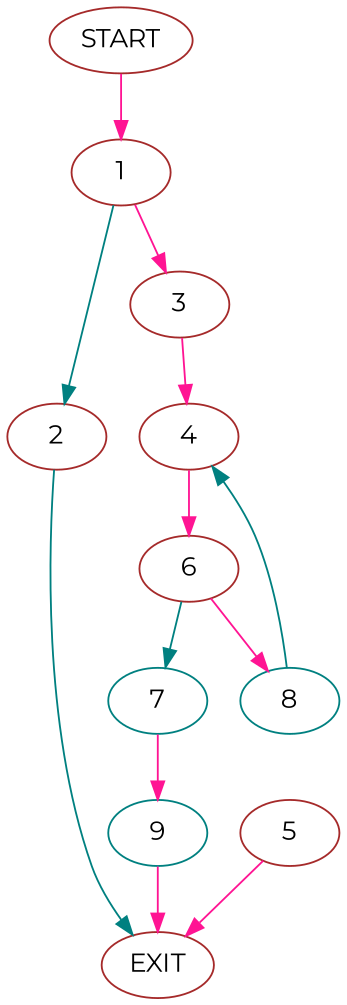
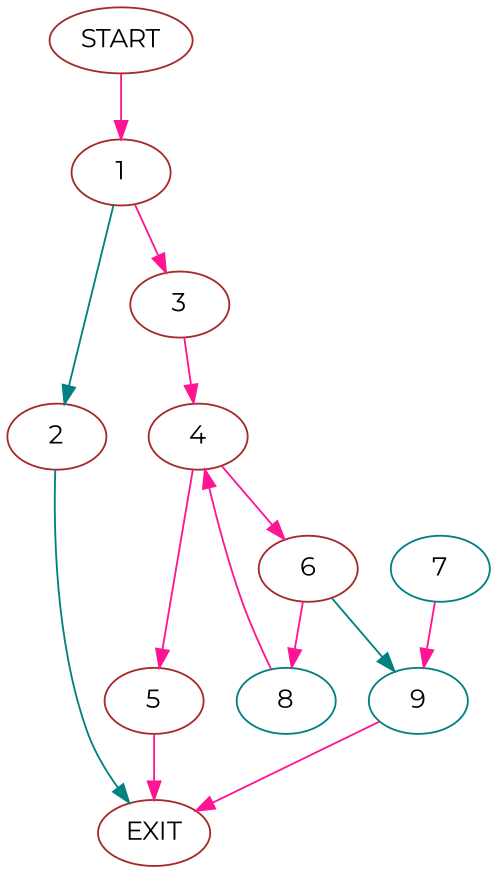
none -> (178, 560)
(267, 570) -> (235, 580)
(176, 626) -> (357, 628)
